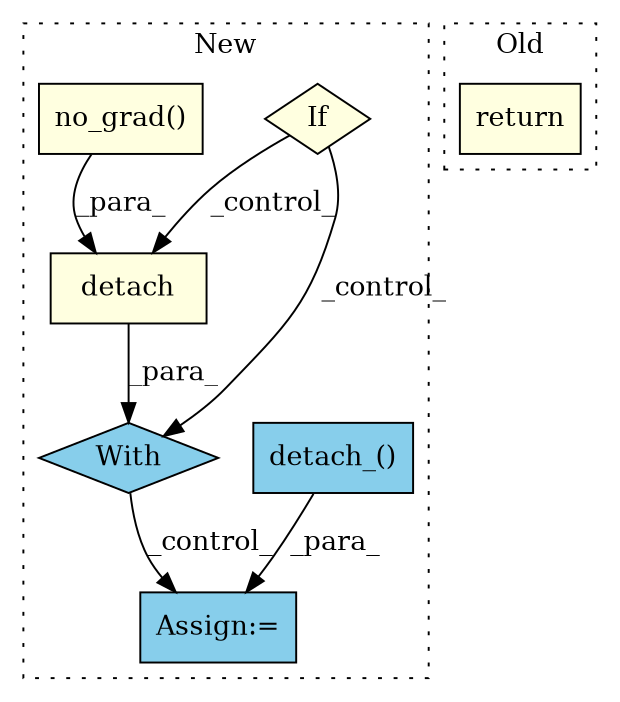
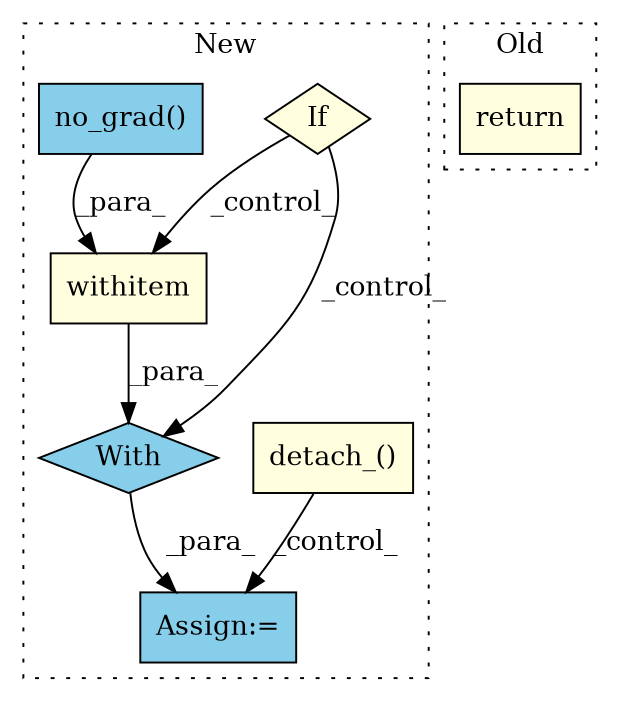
(121, 119) -> (121, 119)
(129, 288) -> (129, 288)
(333, 458) -> (333, 458)
(210, 543) -> (210, 543)
(335, 543) -> (335, 543)
